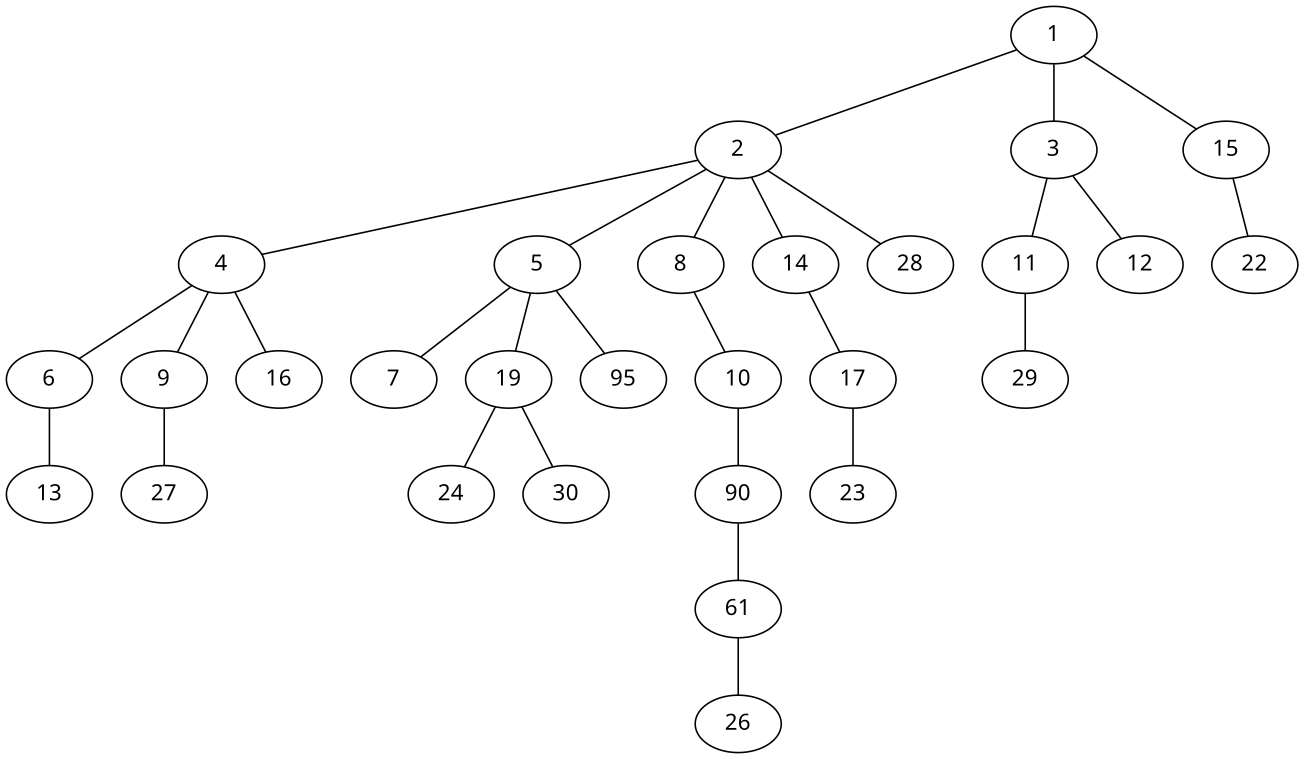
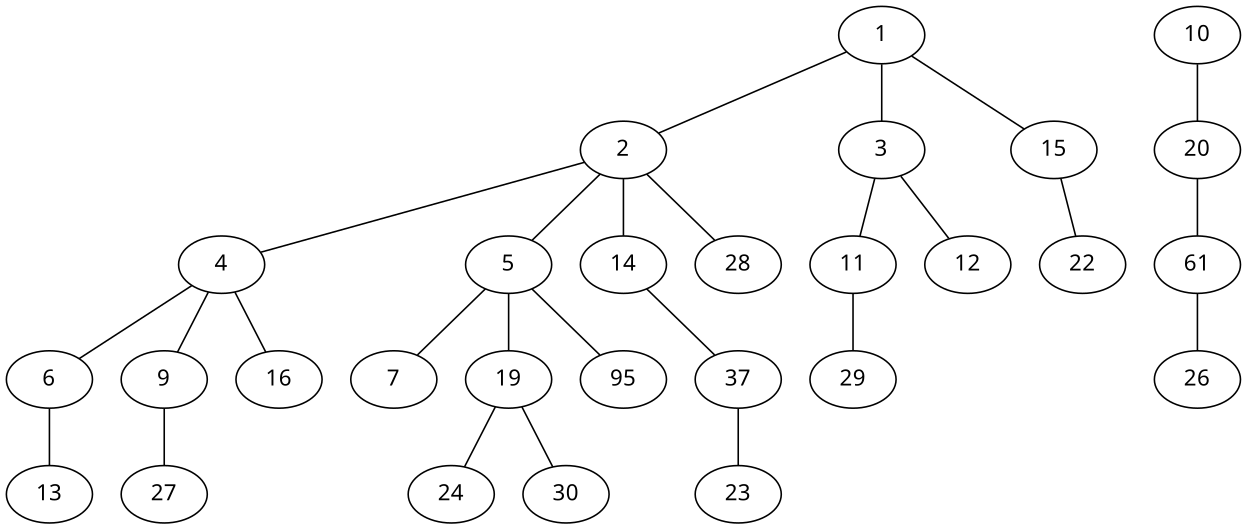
(681, 265) -> none
(853, 379) -> (738, 379)
(738, 494) -> (1197, 150)
